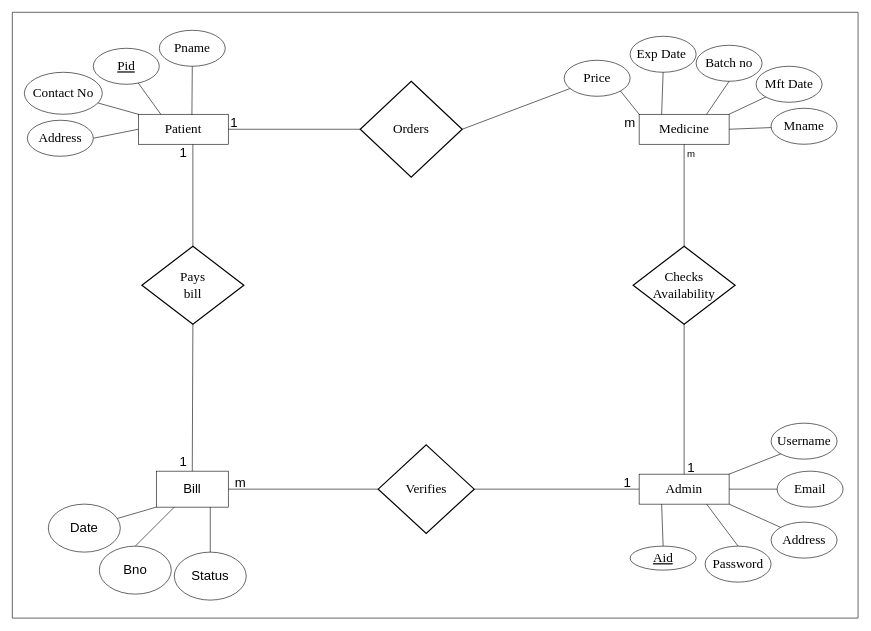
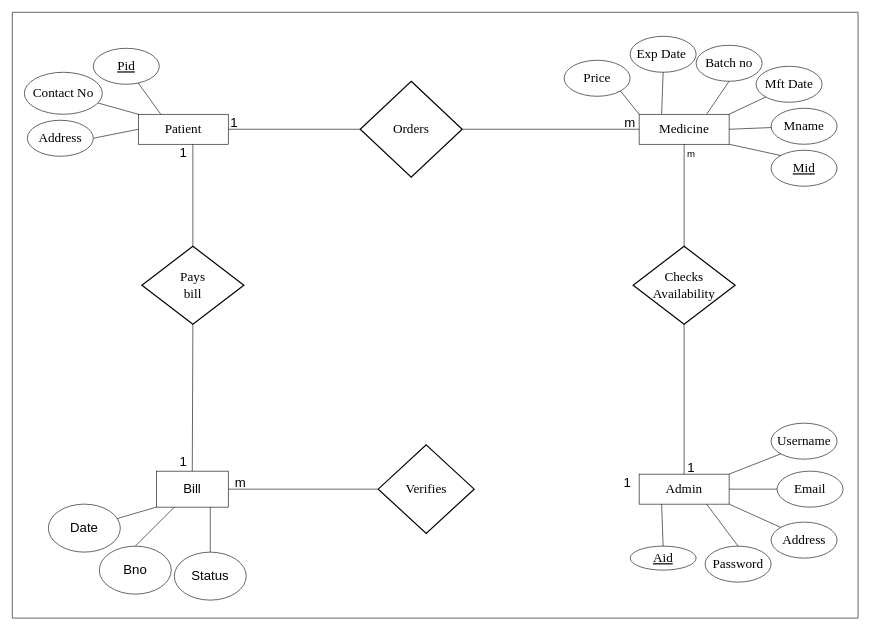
(192, 48) -> none
(192, 91) -> none
(516, 109) -> (550, 129)
none -> (755, 150)
none -> (804, 168)
(556, 489) -> none
